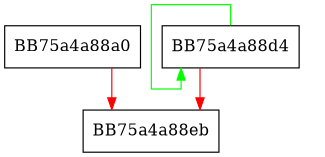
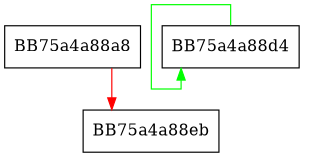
(73, 47) -> (73, 47)
(200, 83) -> none
